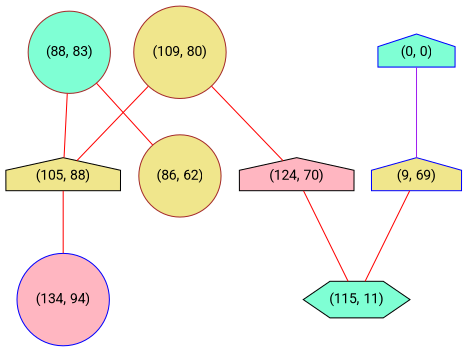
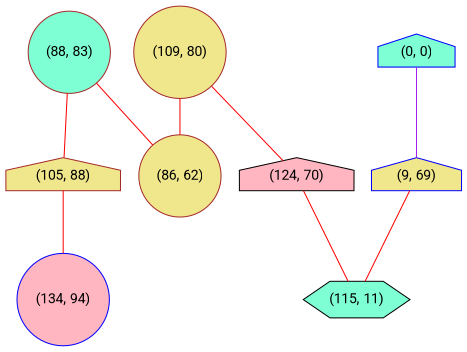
(113, 123) -> (180, 117)
(63, 176) -> (63, 176)
